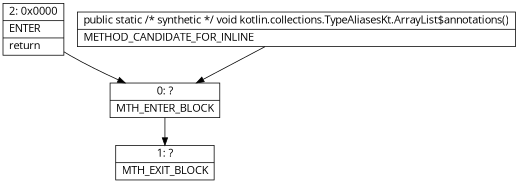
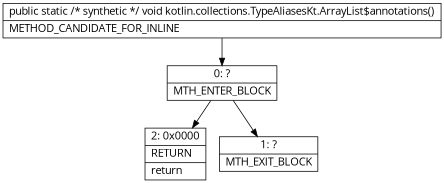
(25, 29) -> (172, 154)
(91, 67) -> (204, 111)
